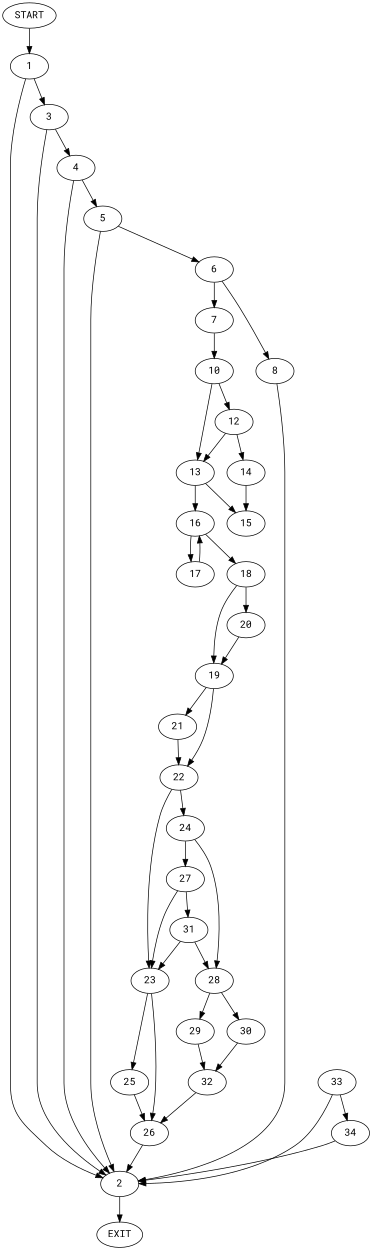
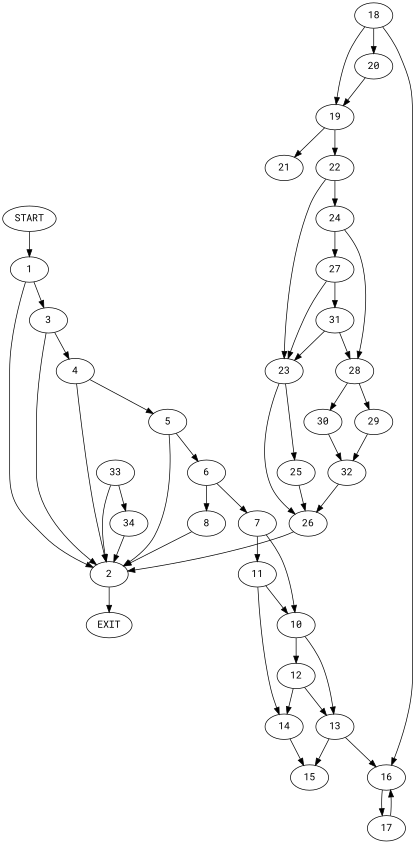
(218, 546) -> (413, 391)
none -> (257, 574)
(178, 749) -> none
